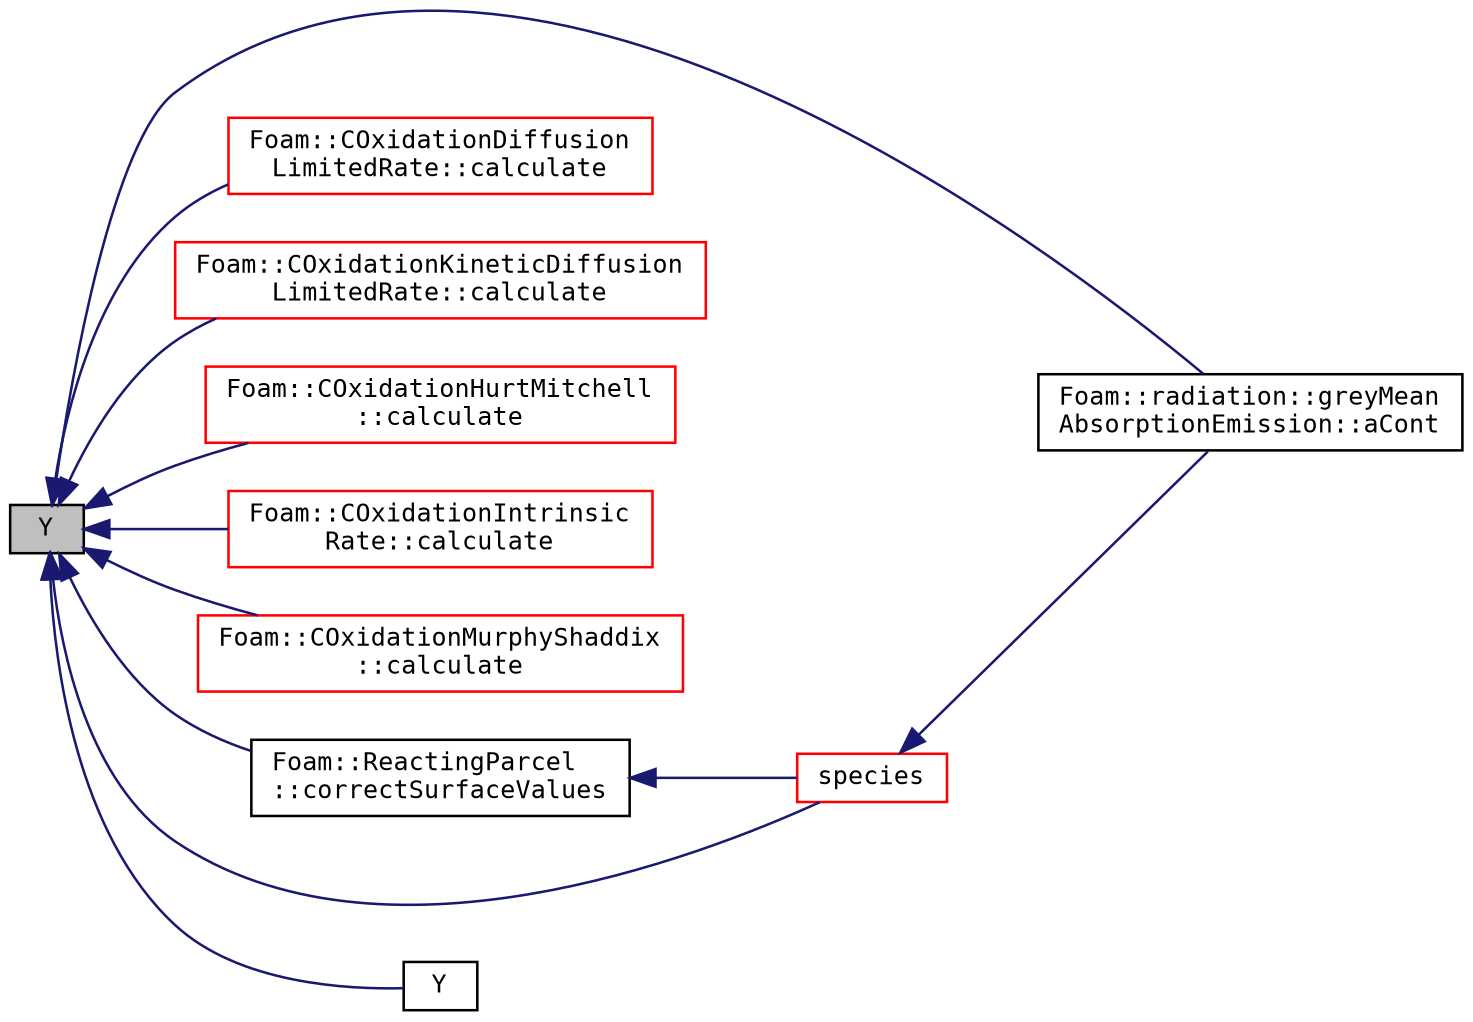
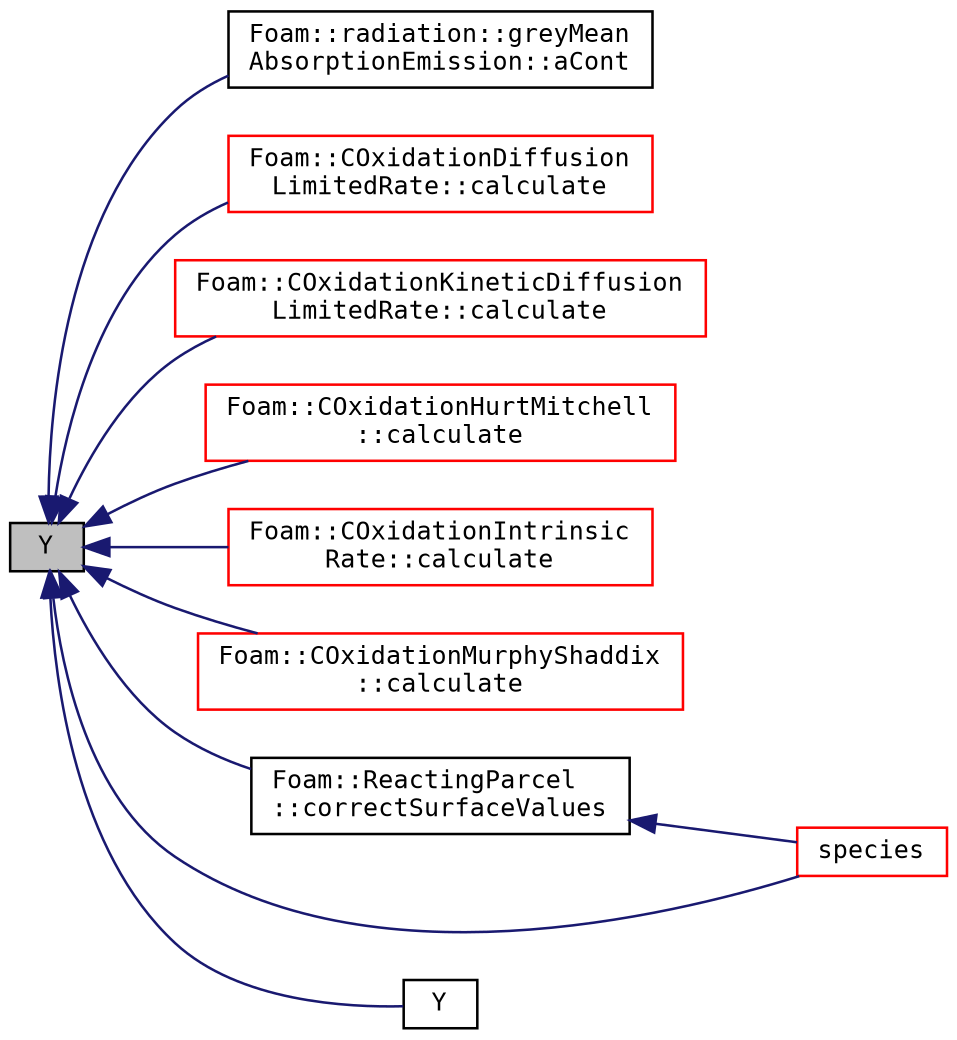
(1063, 593) -> none
